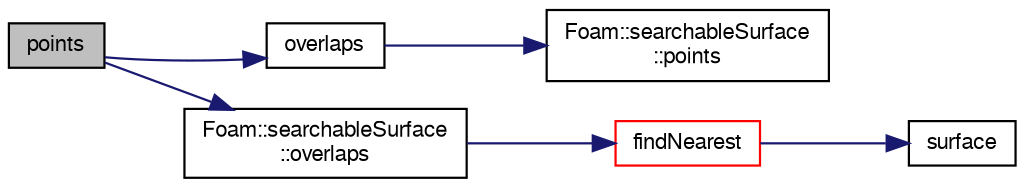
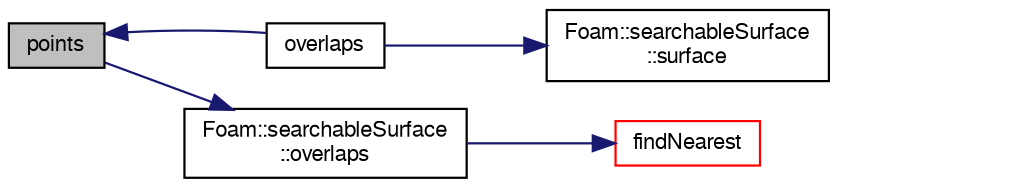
(688, 46) -> (688, 46)
(174, 60) -> (197, 31)
(962, 143) -> none
